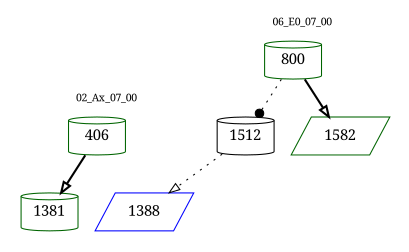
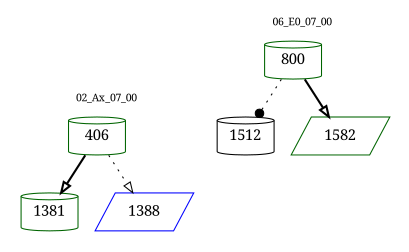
(193, 175) -> (118, 170)
